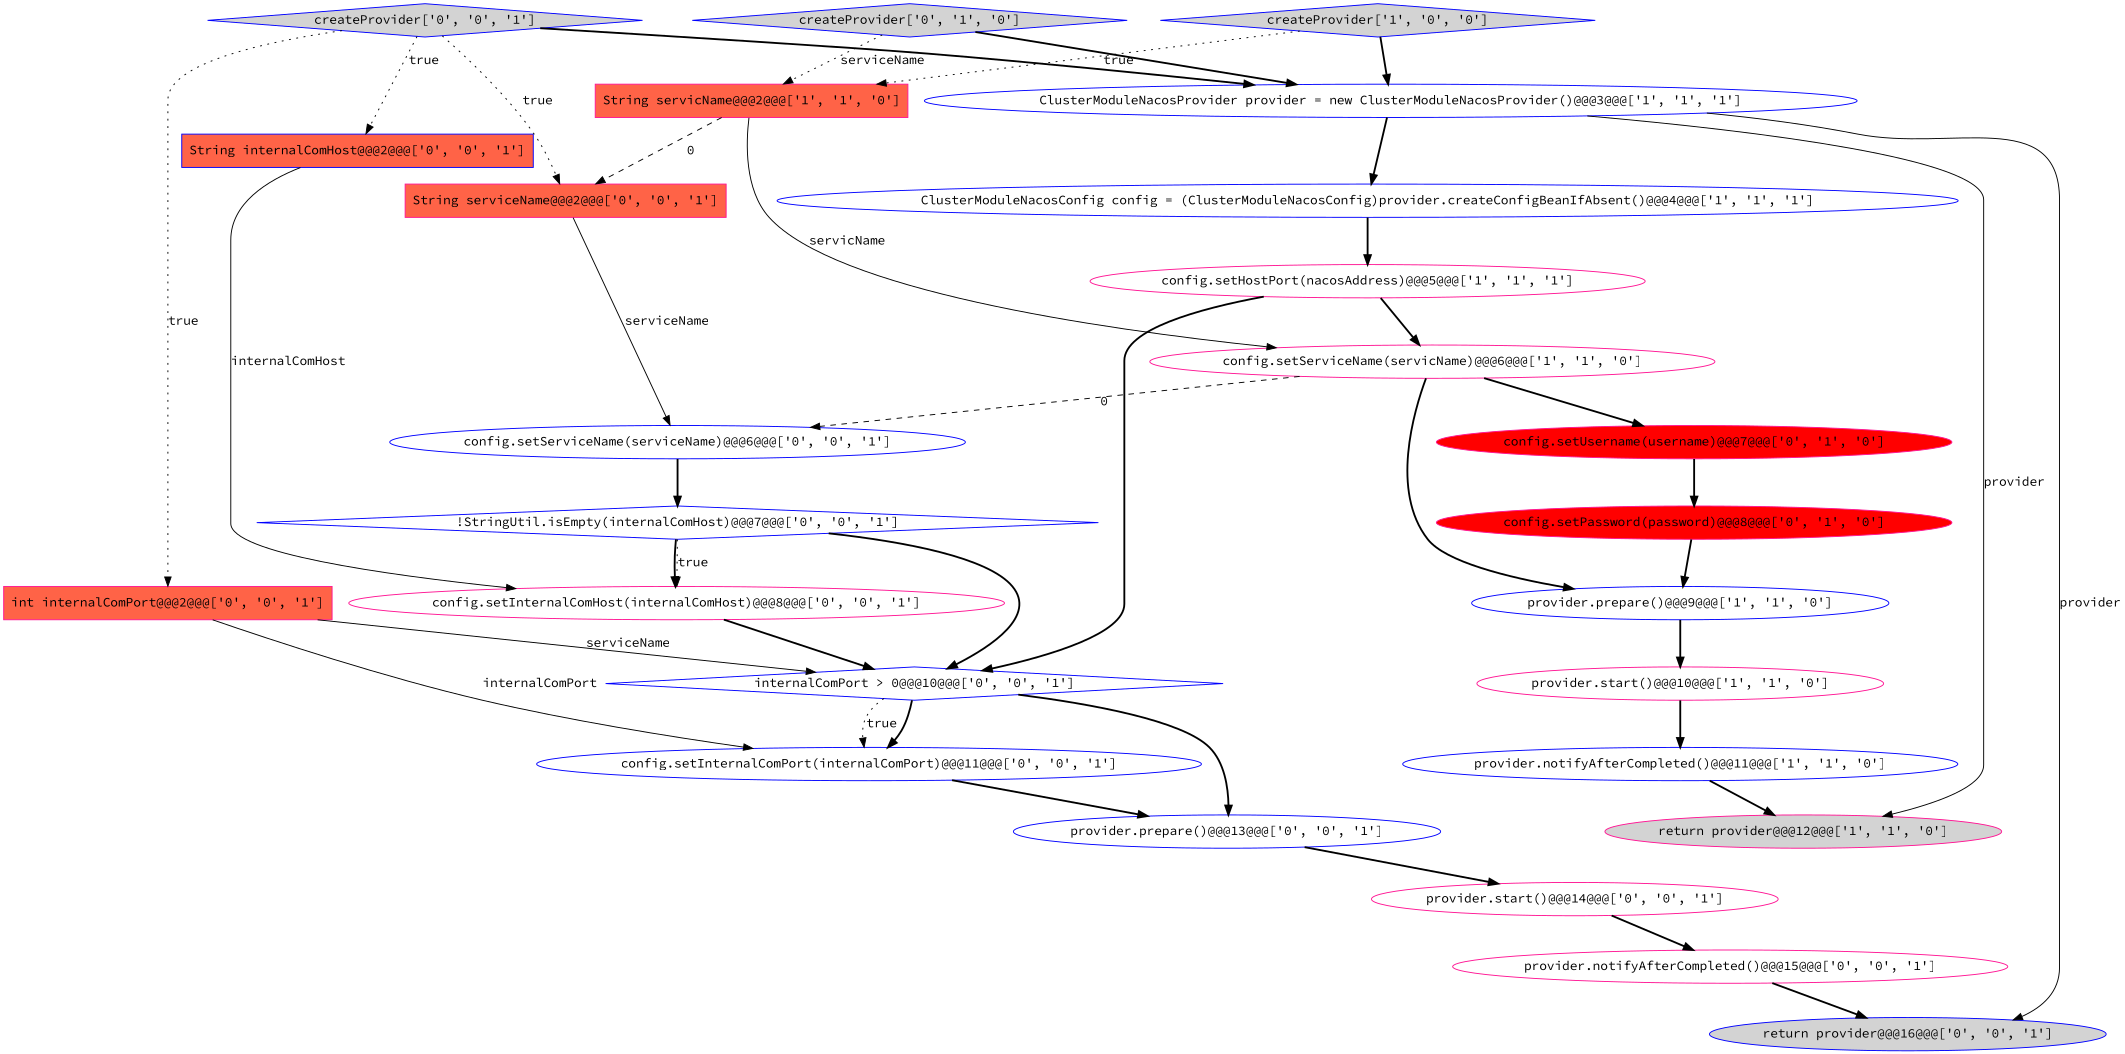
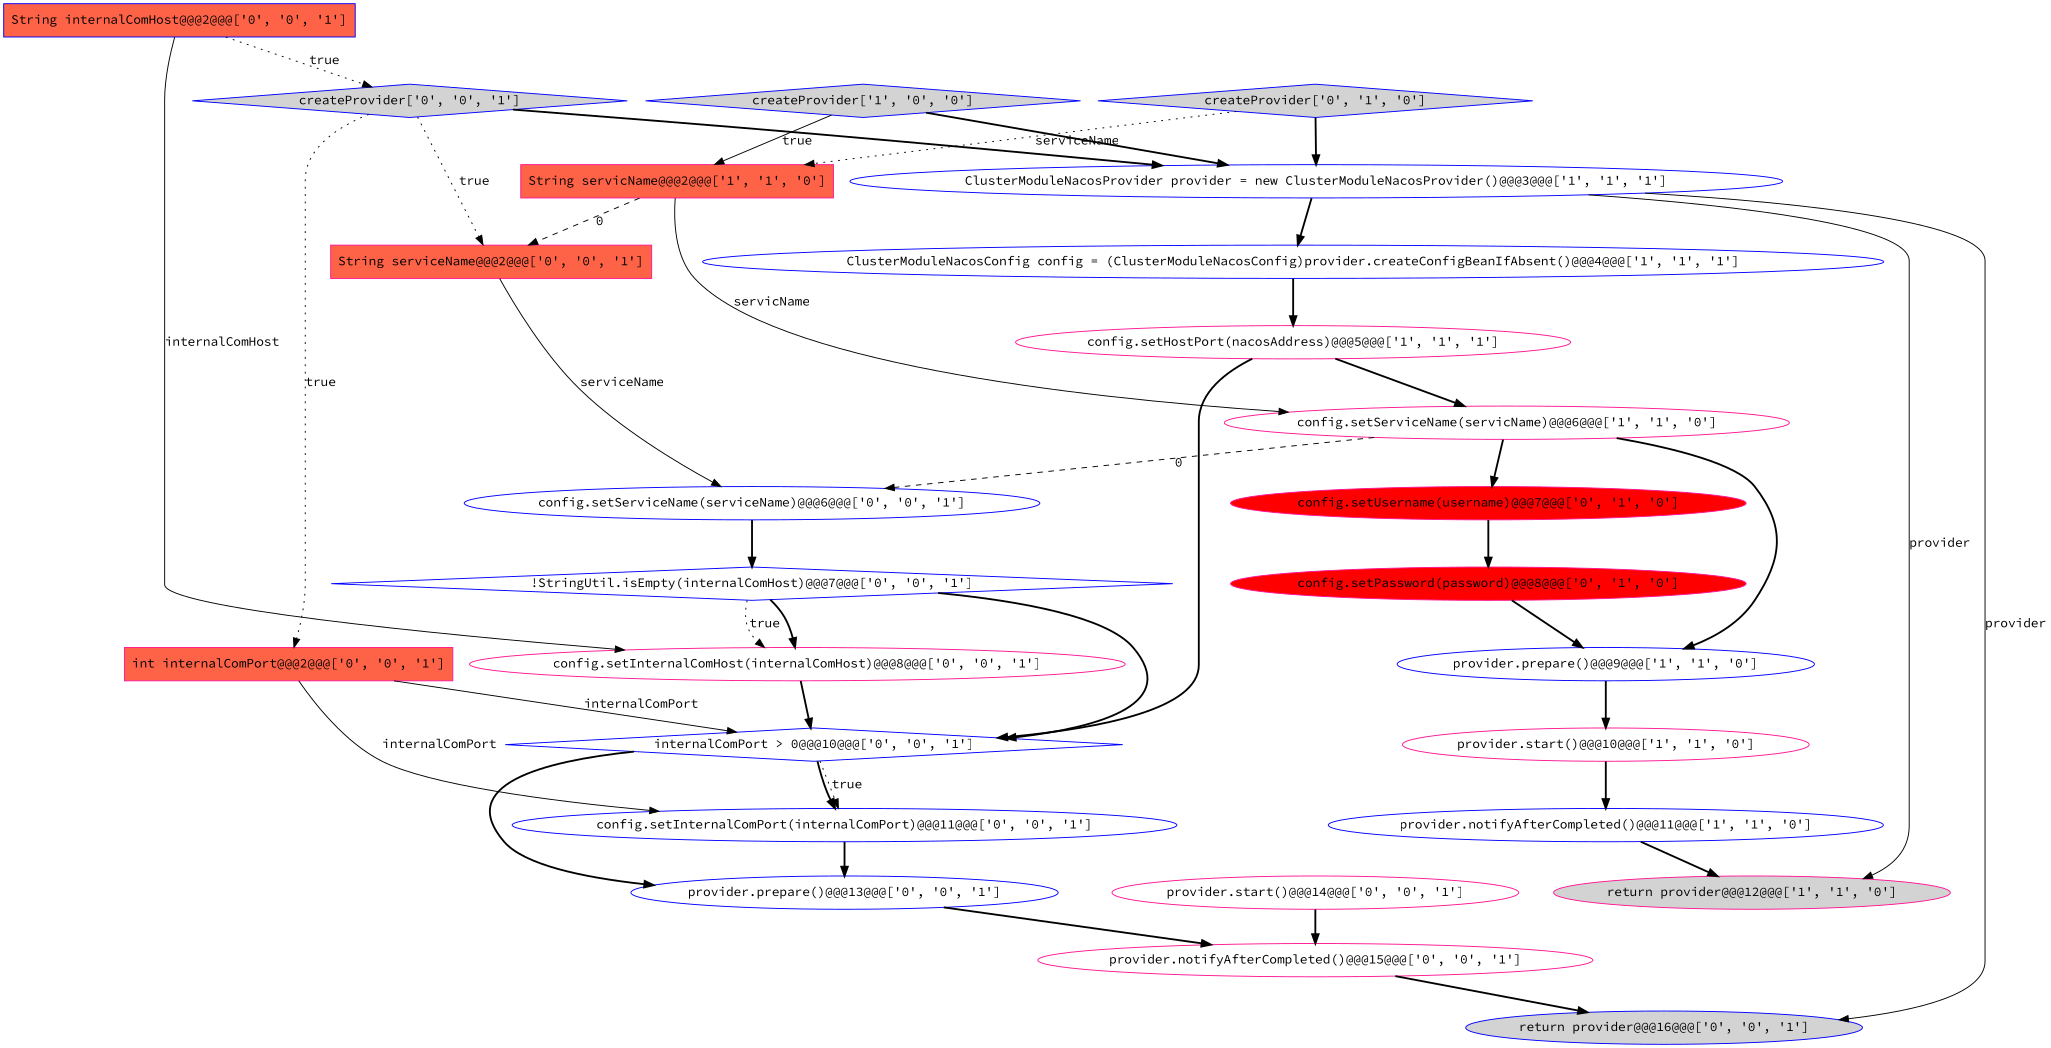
(1093, 57) -> (777, 138)
(394, 81) -> (294, 61)
(628, 643) -> (641, 704)
(1397, 865) -> (1073, 925)
